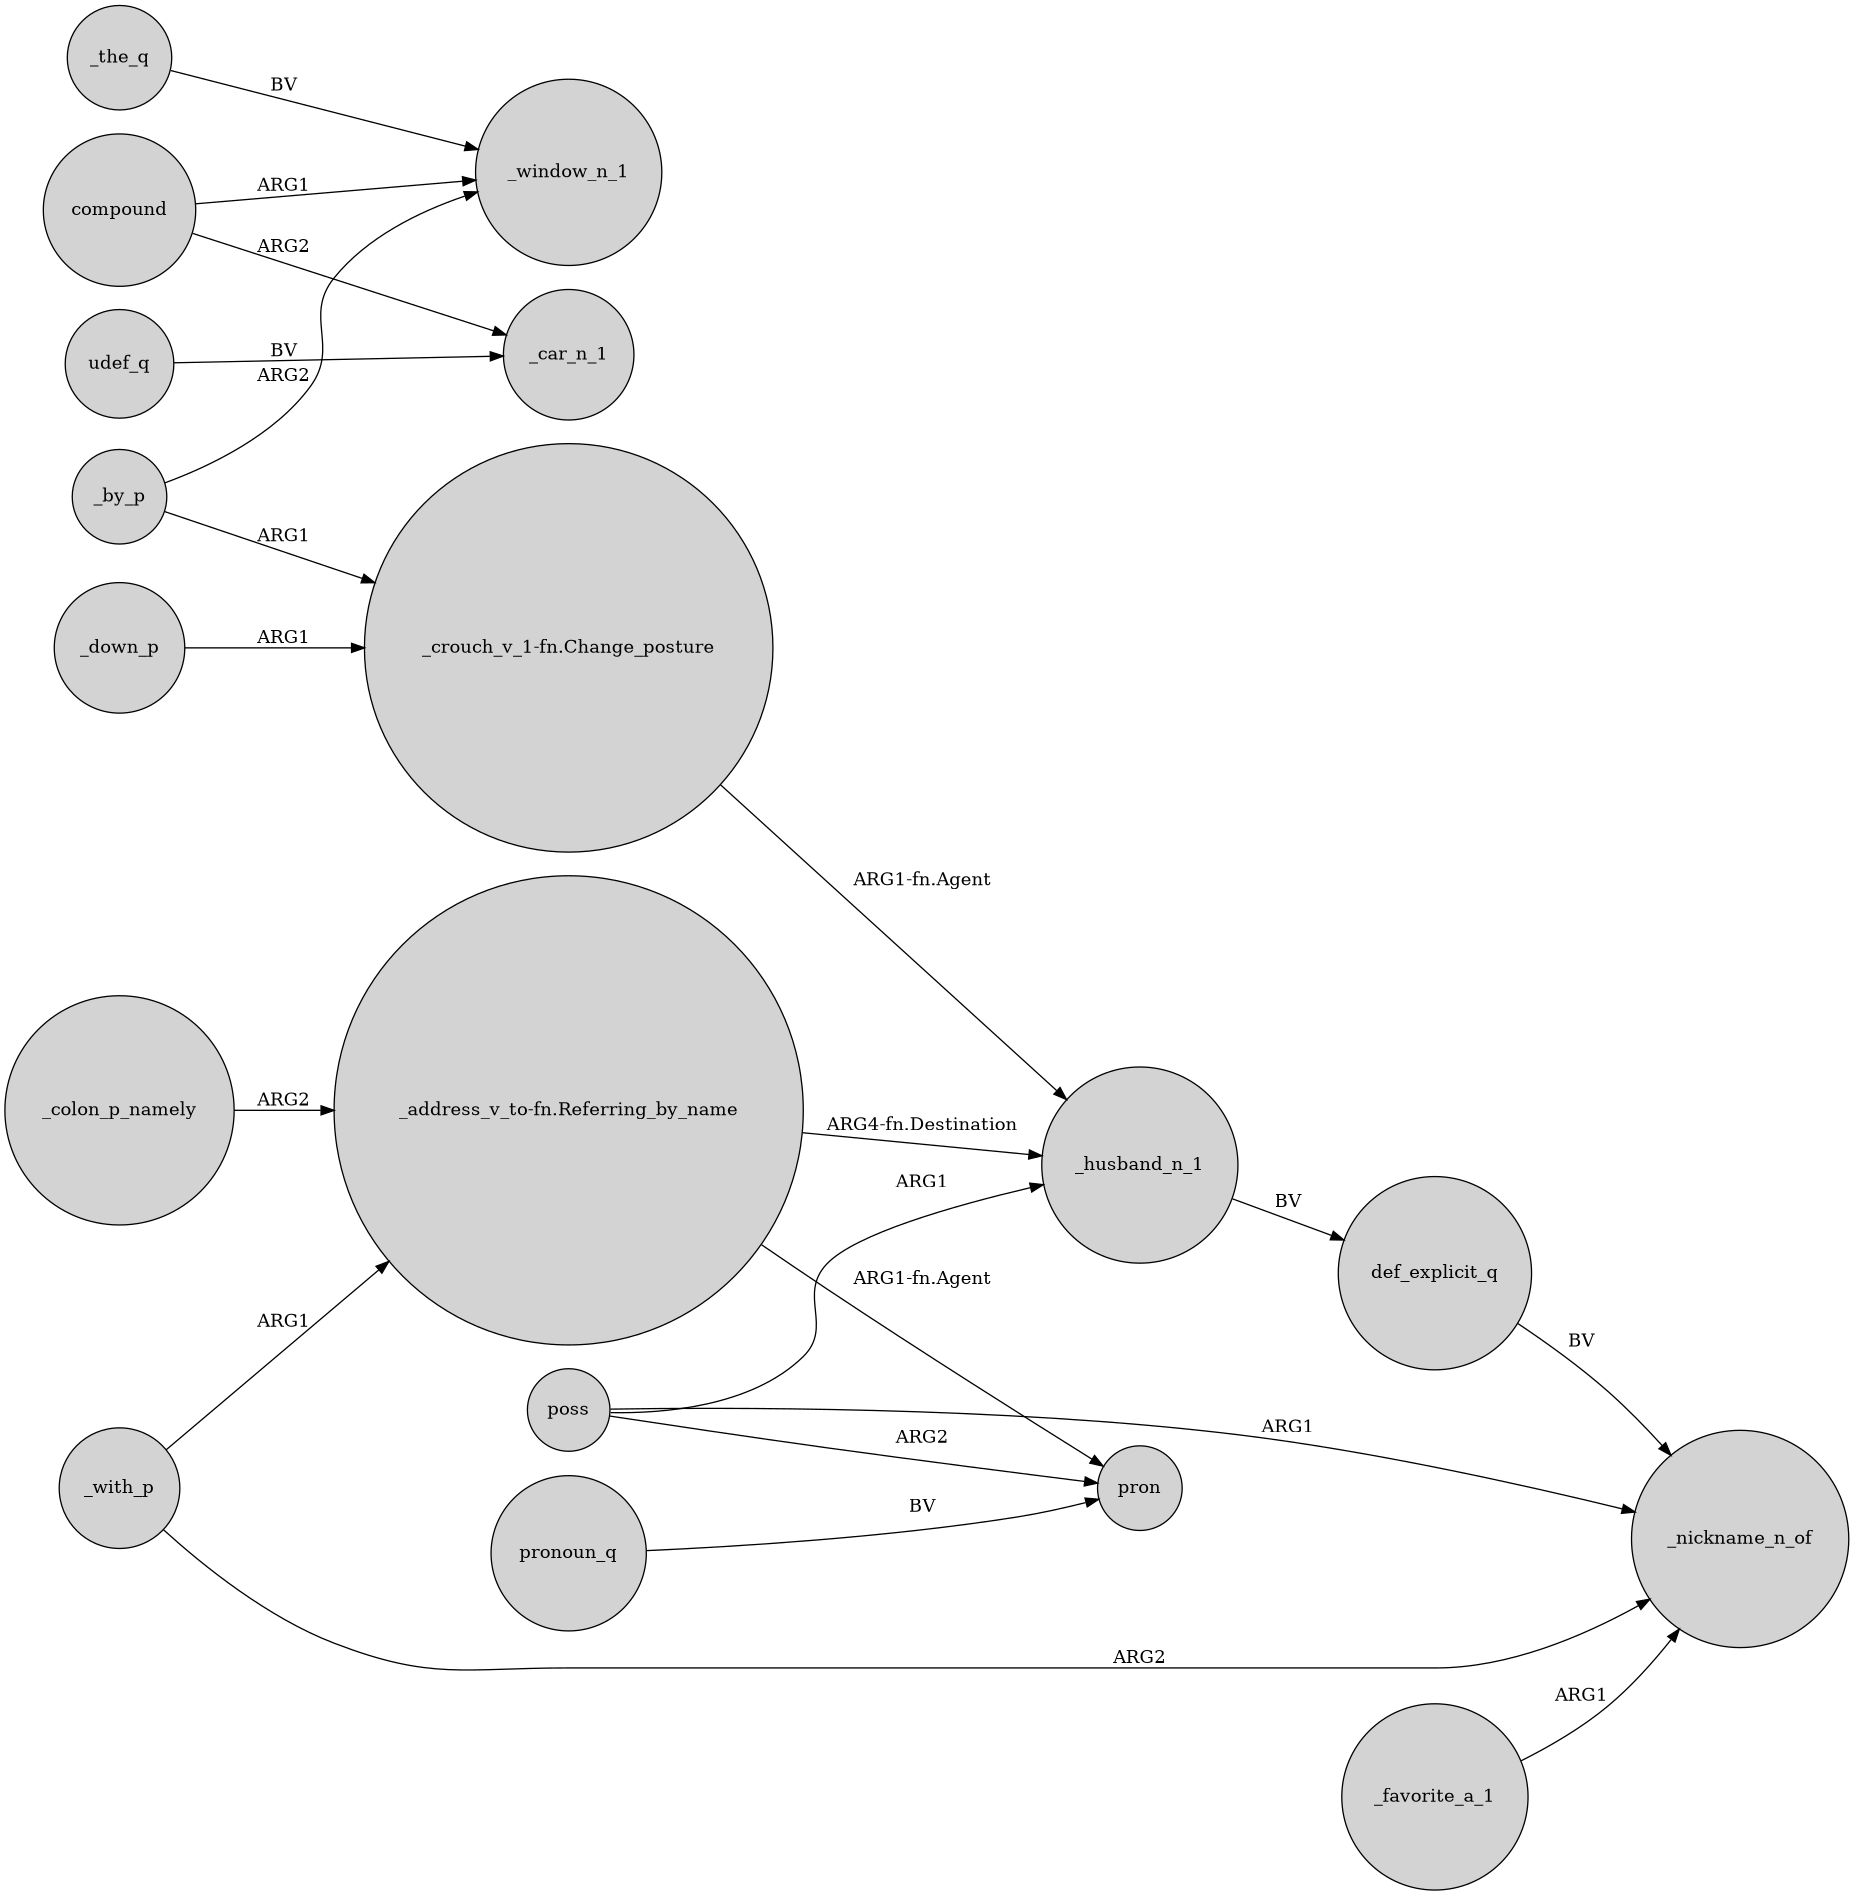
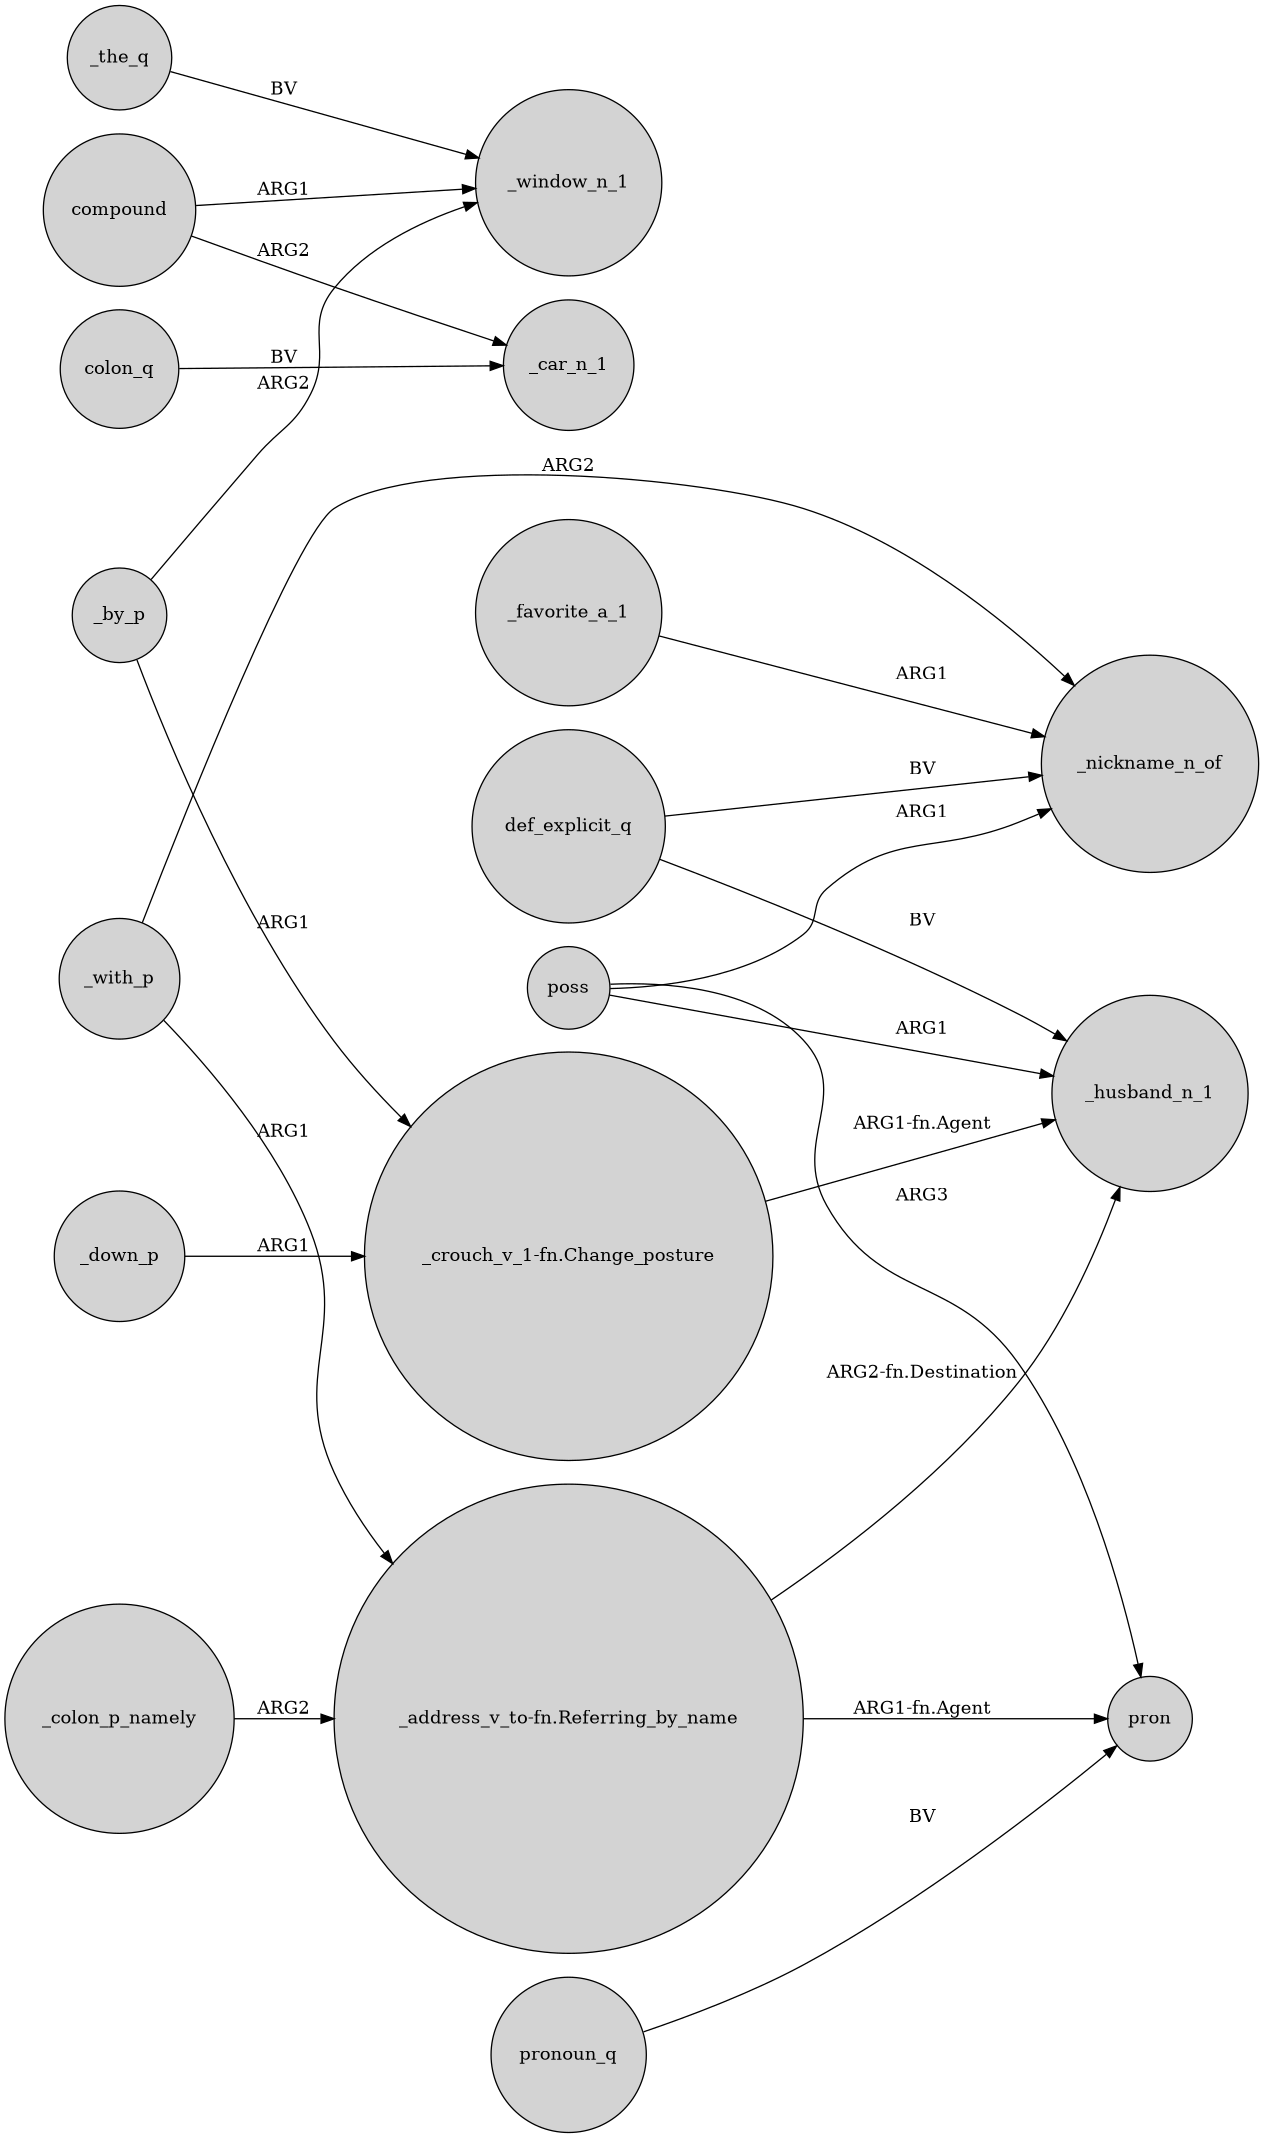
(120, 364) -> (120, 369)
(922, 1125) -> (922, 1373)
(1282, 1217) -> (860, 940)
(922, 1438) -> (922, 1196)
